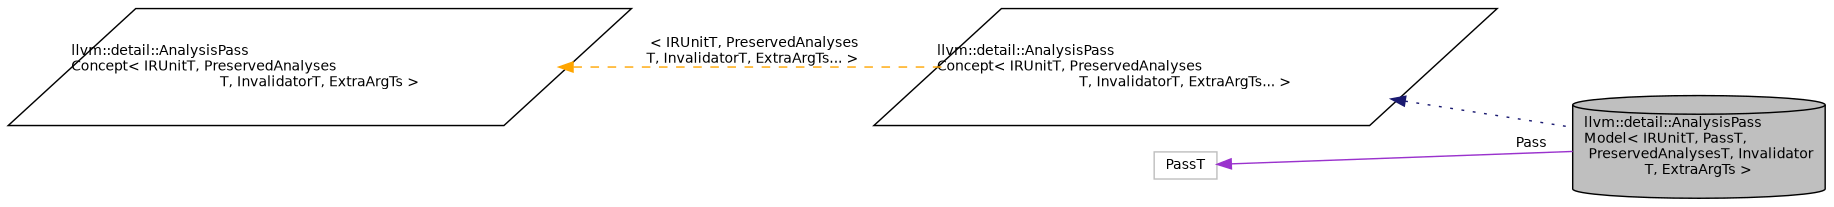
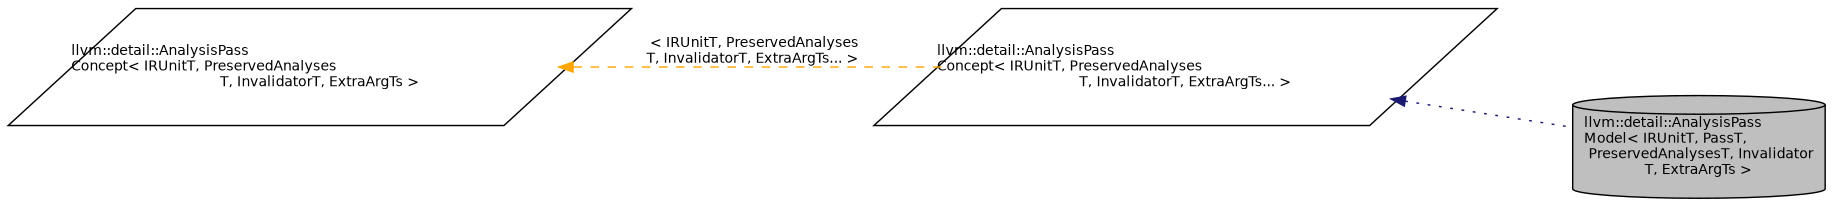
(1186, 165) -> none
